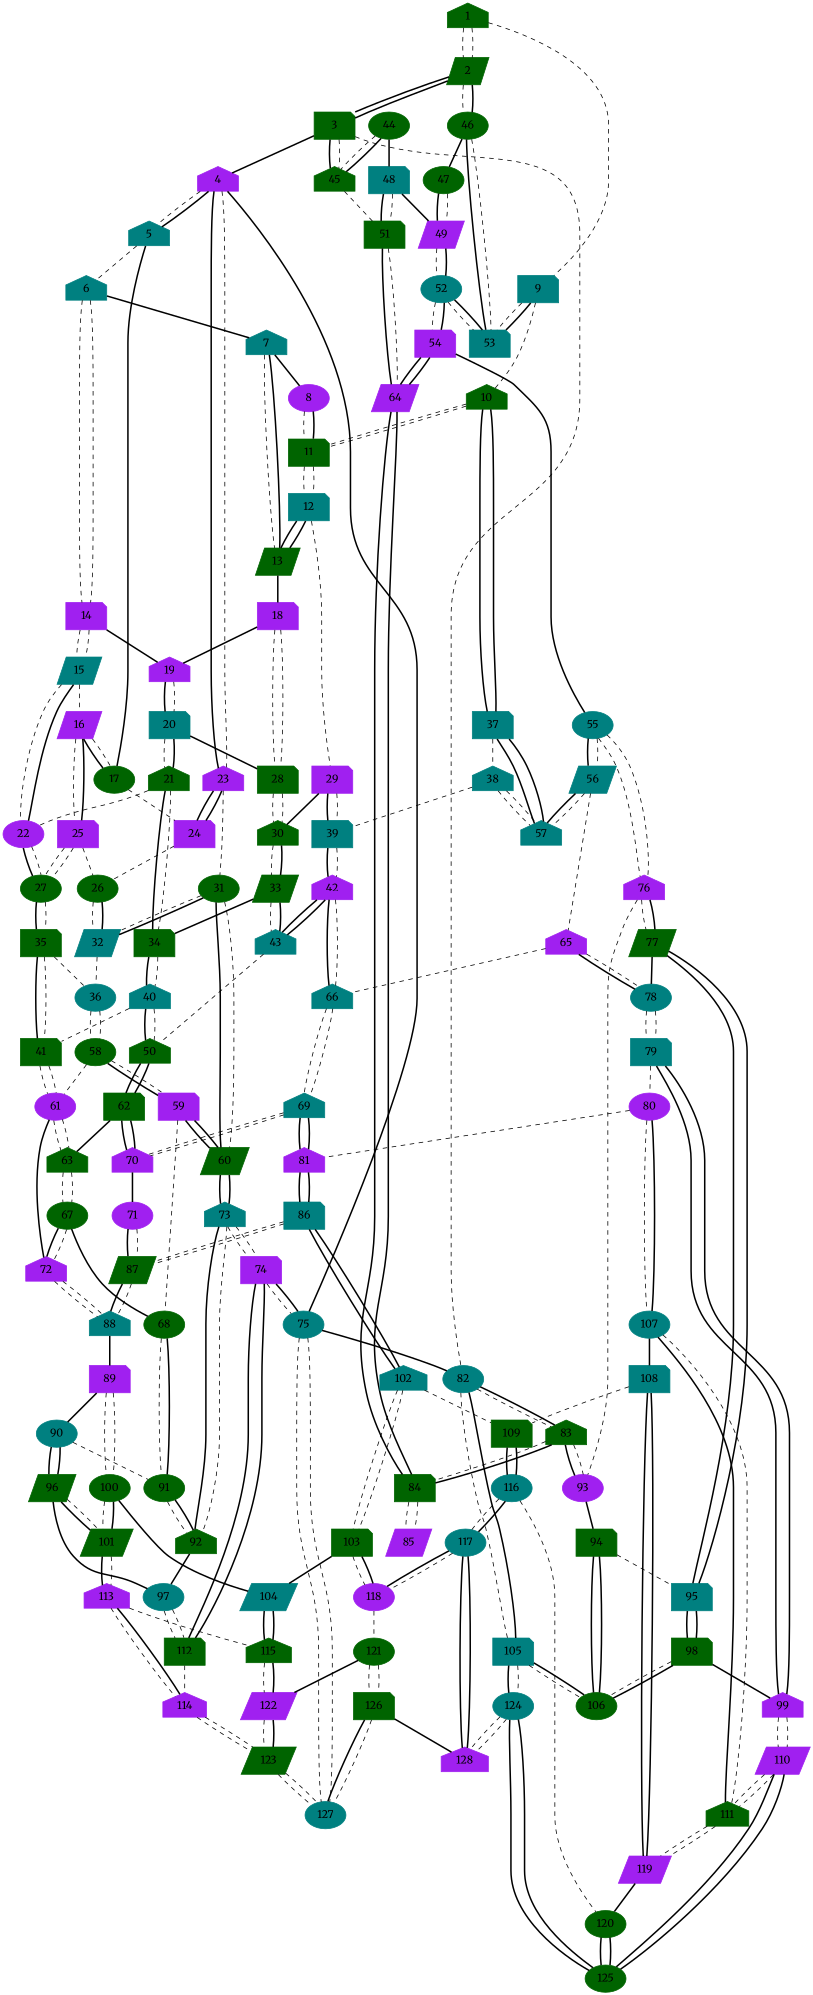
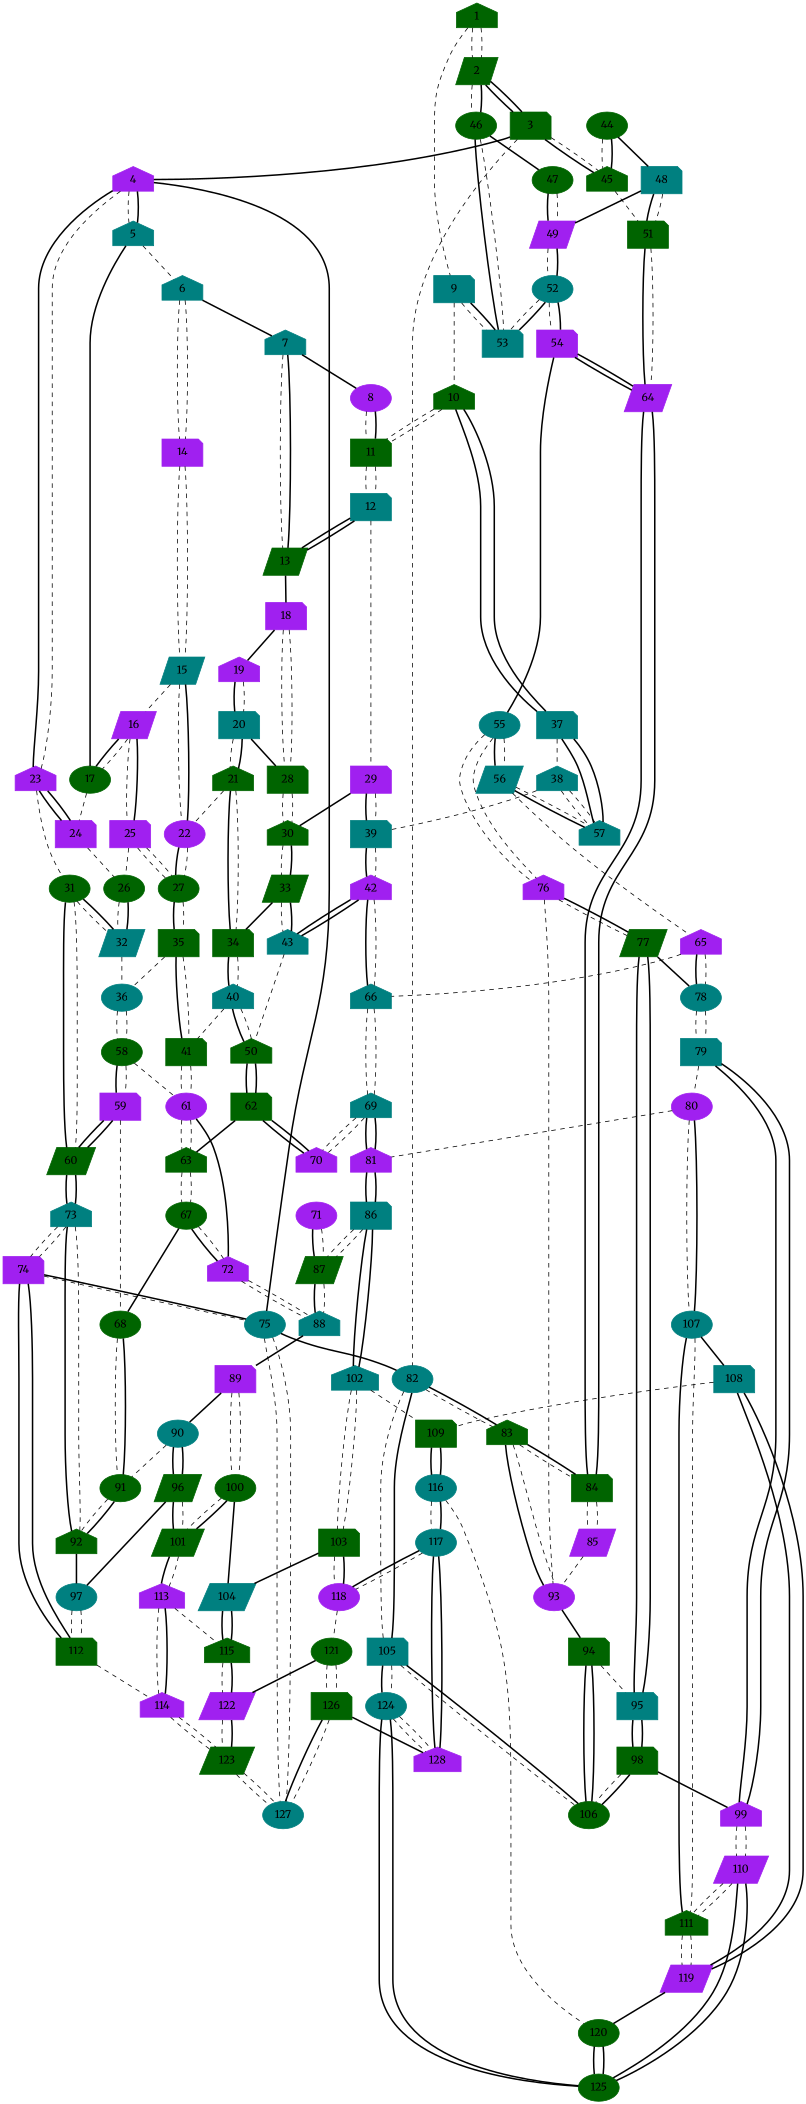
(133, 647) -> none
(132, 1187) -> none
none -> (573, 1571)
